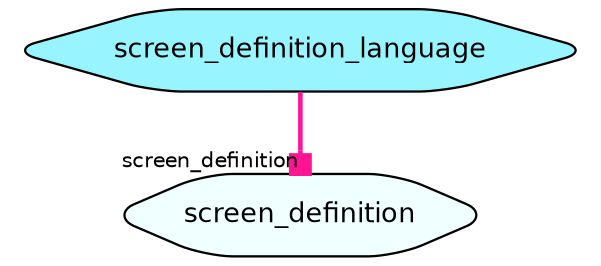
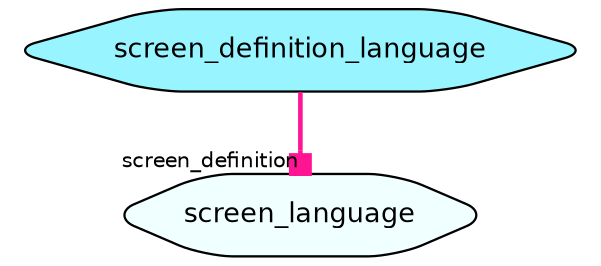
(300, 215) -> (300, 215)
